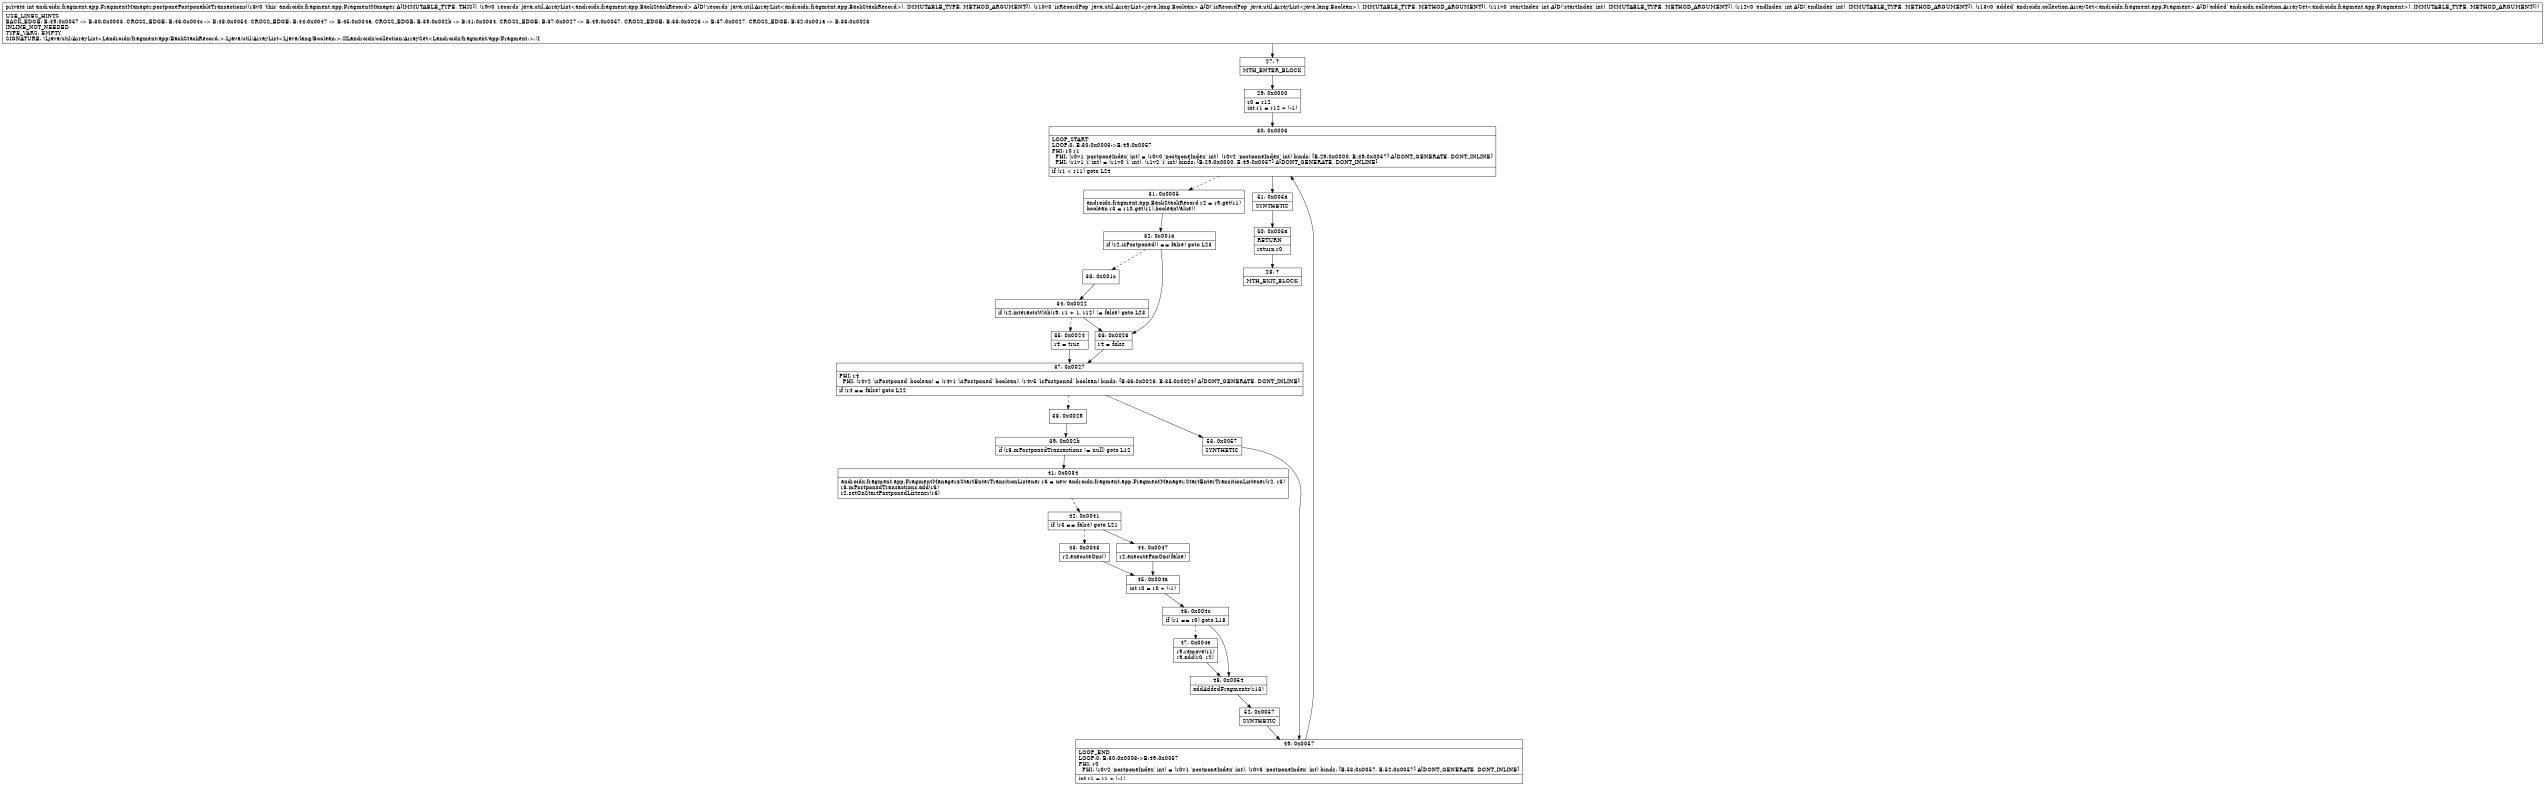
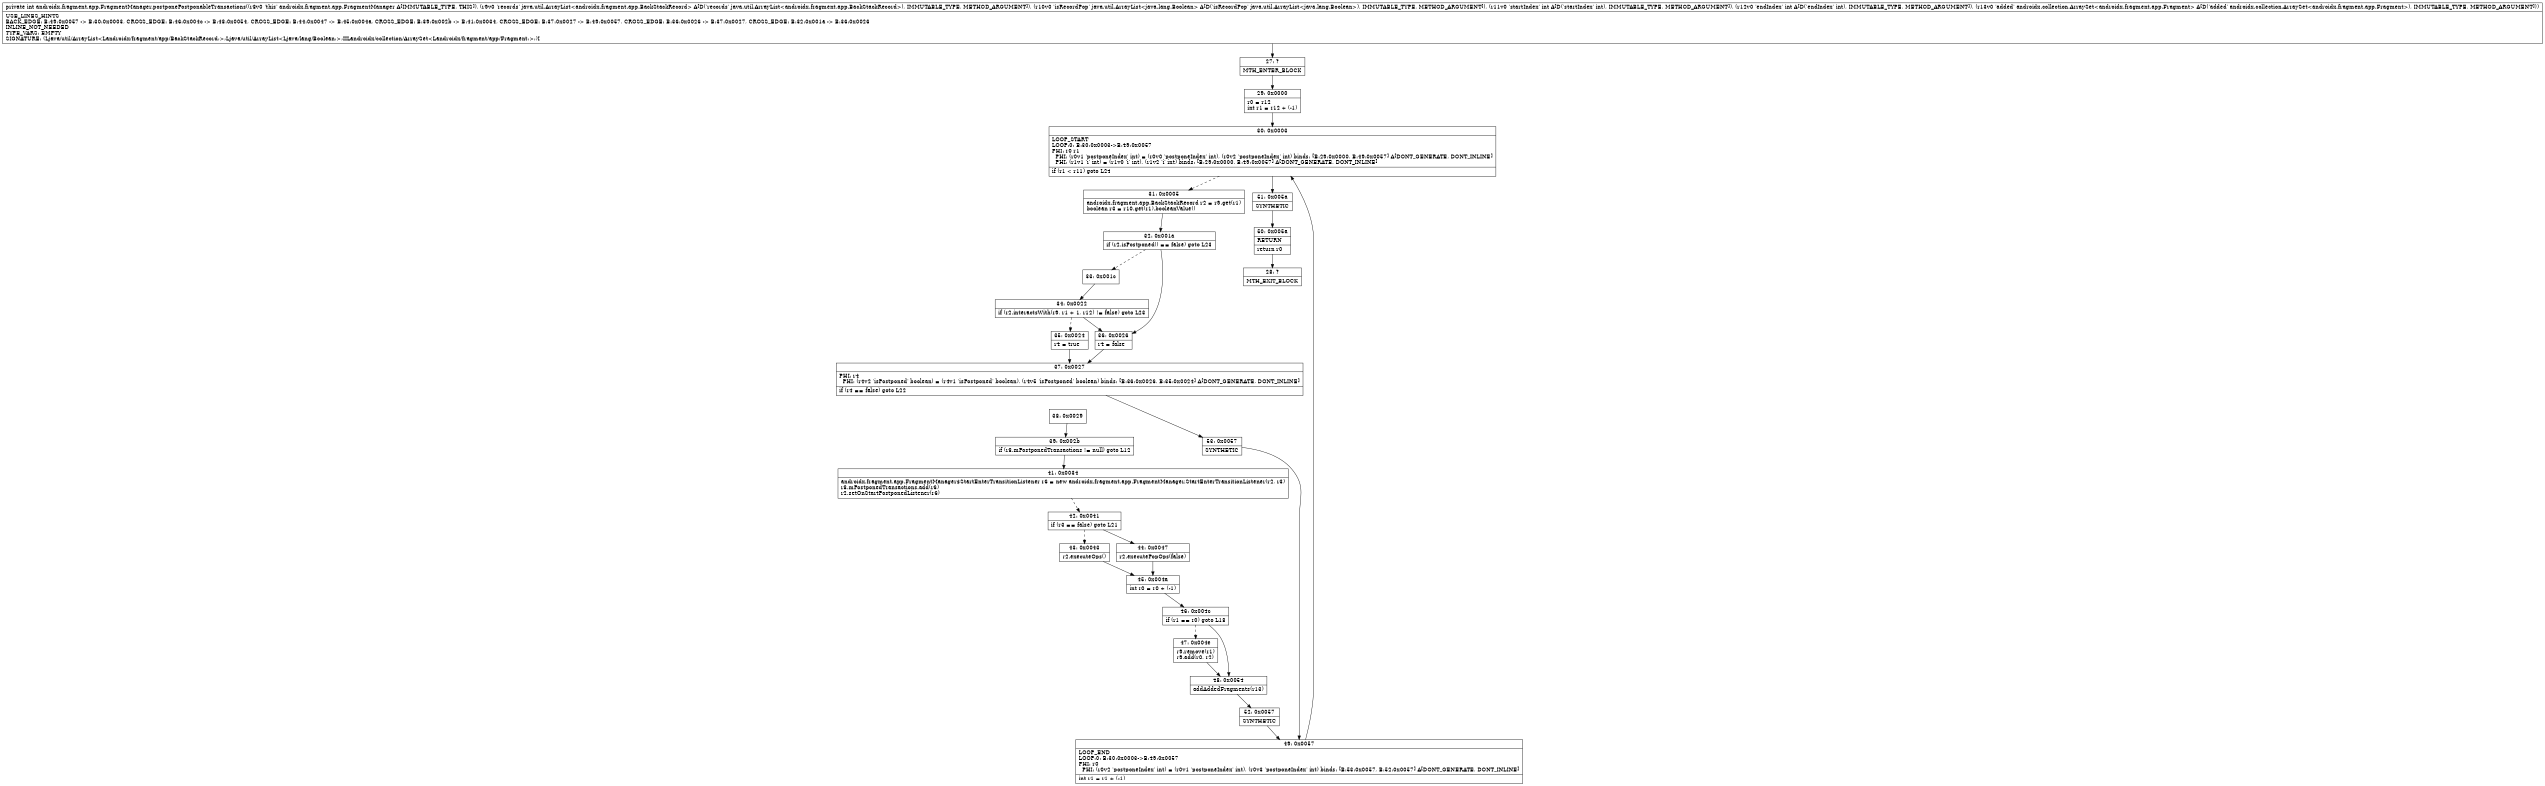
(1069, 400) -> none
